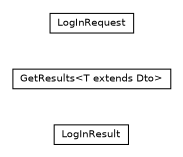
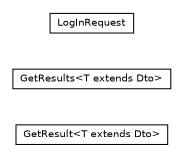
none -> (91, 134)
(91, 134) -> none
